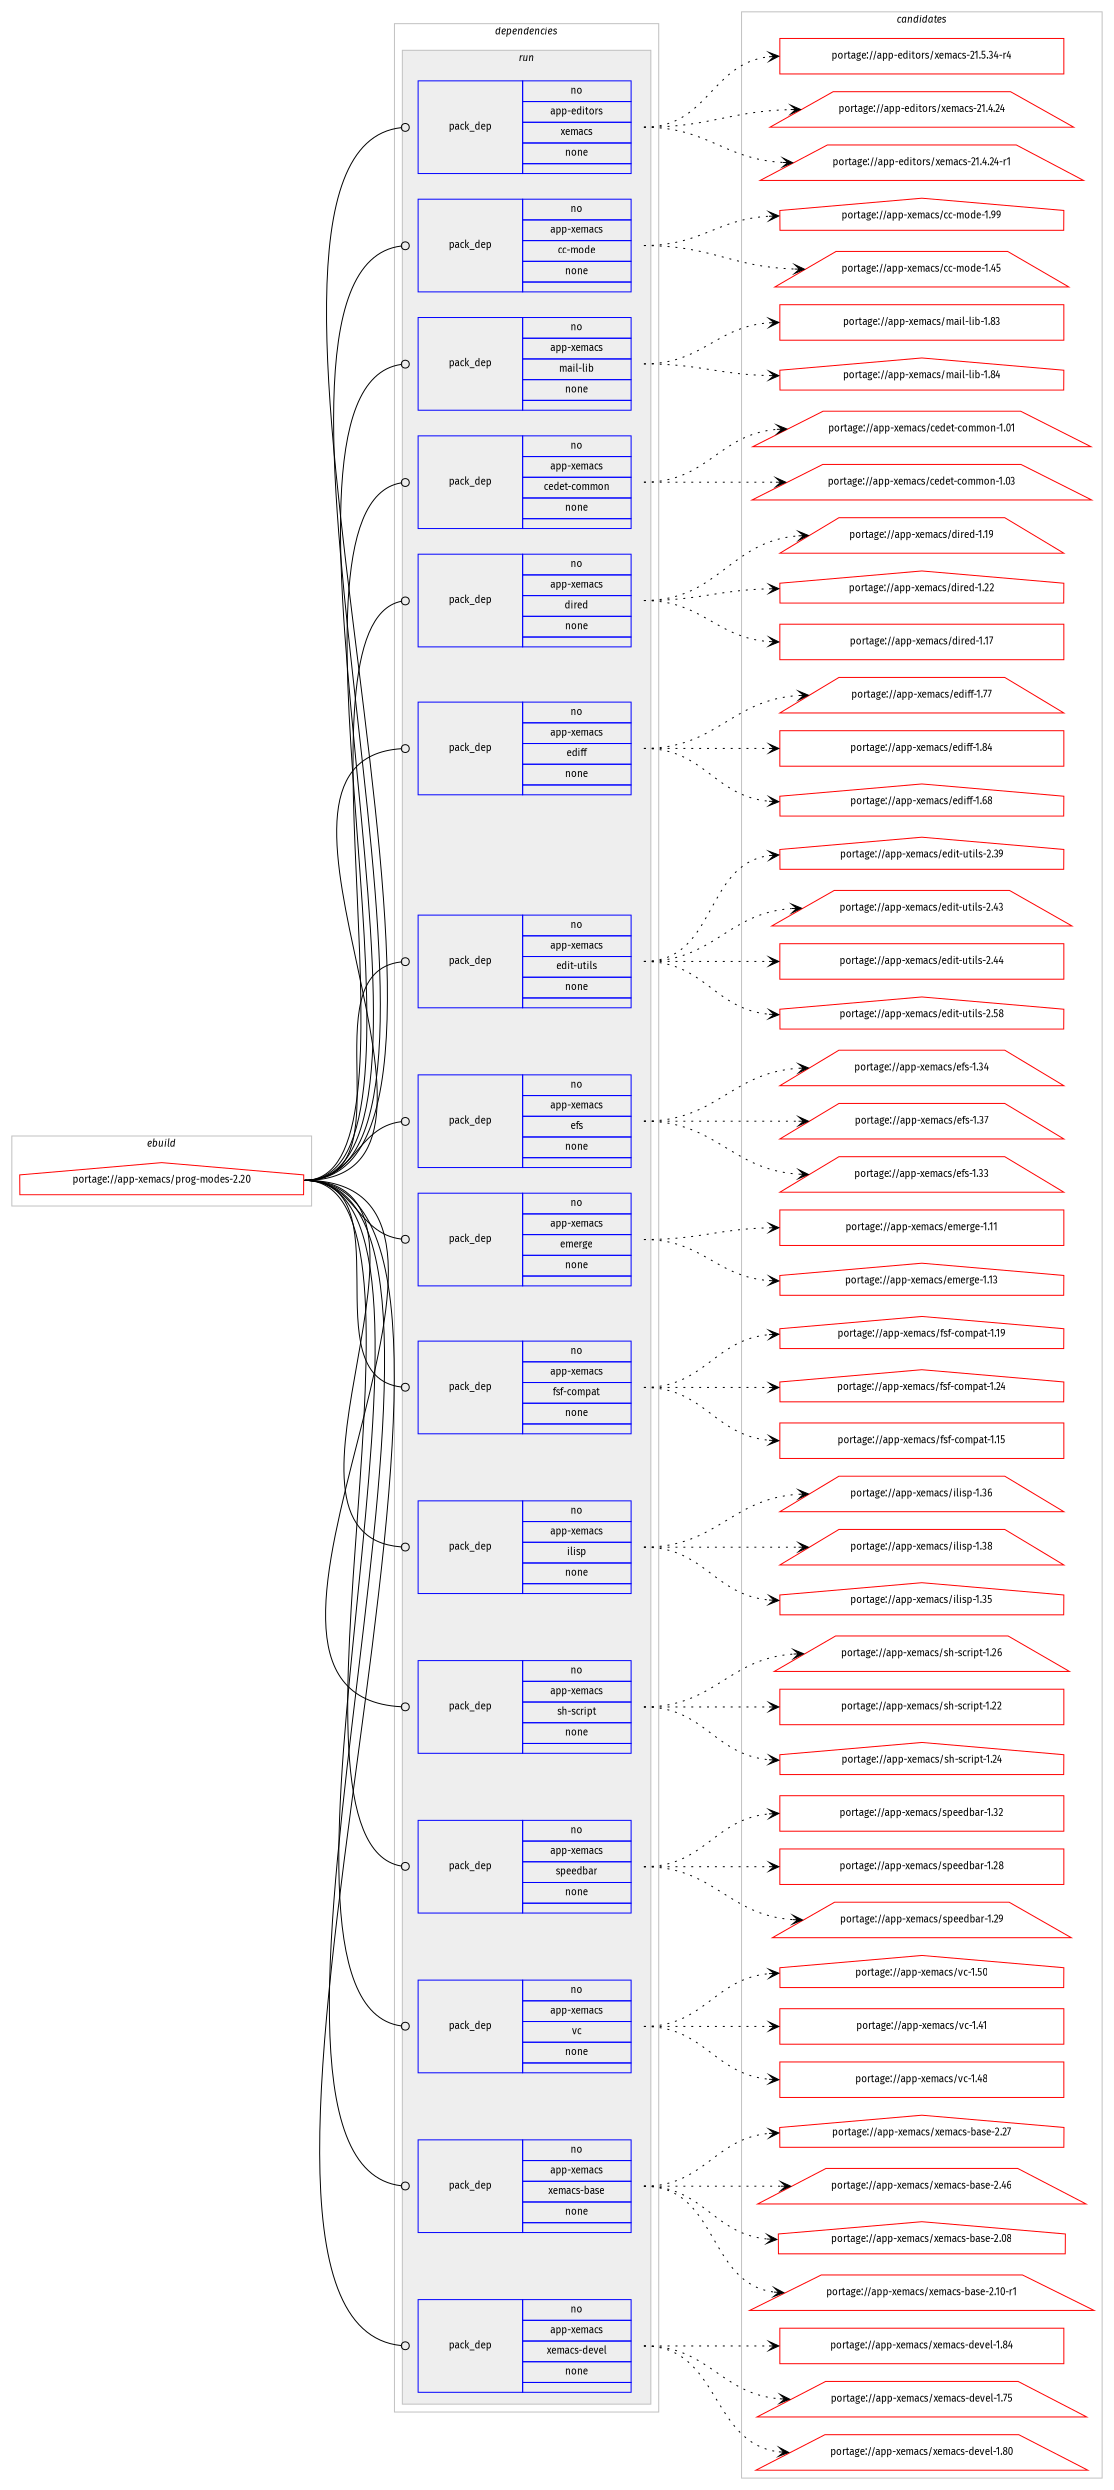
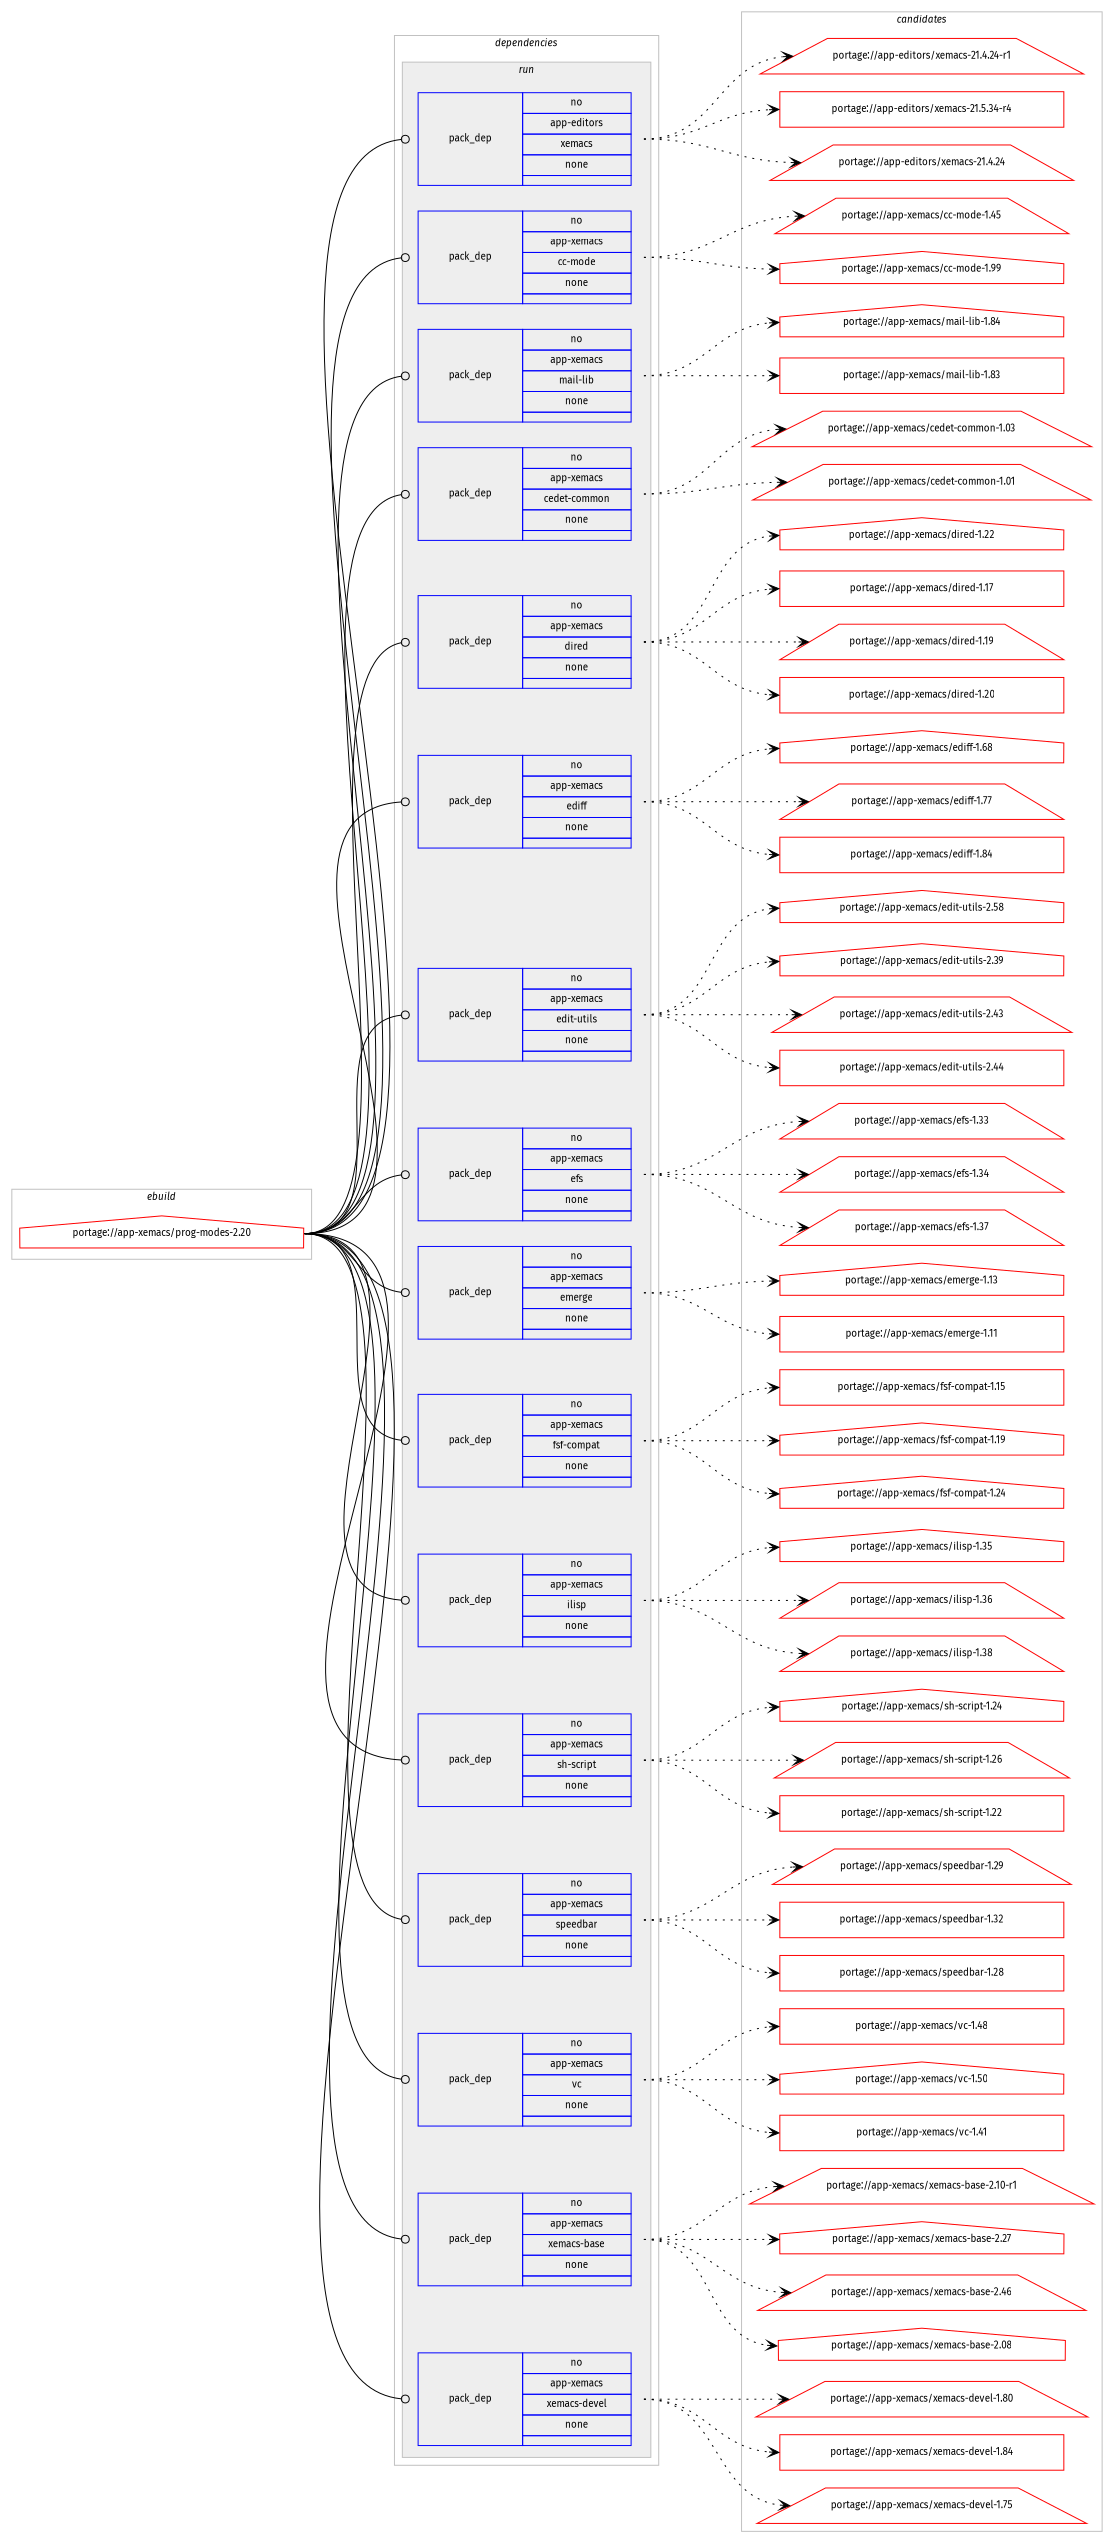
none -> (922, 695)
